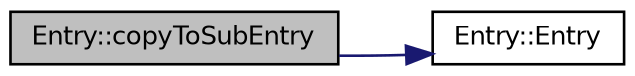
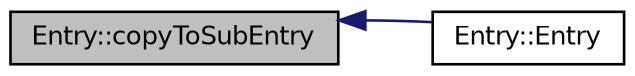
(373, 56) -> (399, 21)
